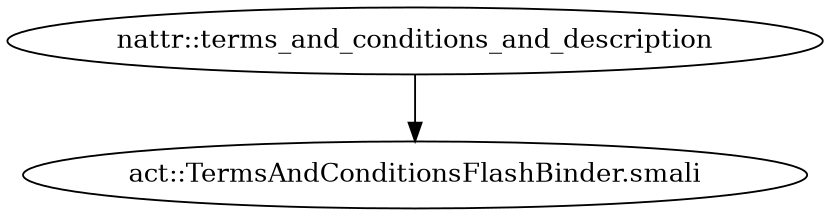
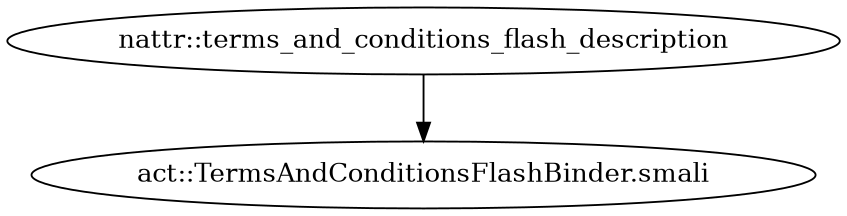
(415, 41) -> (424, 41)
